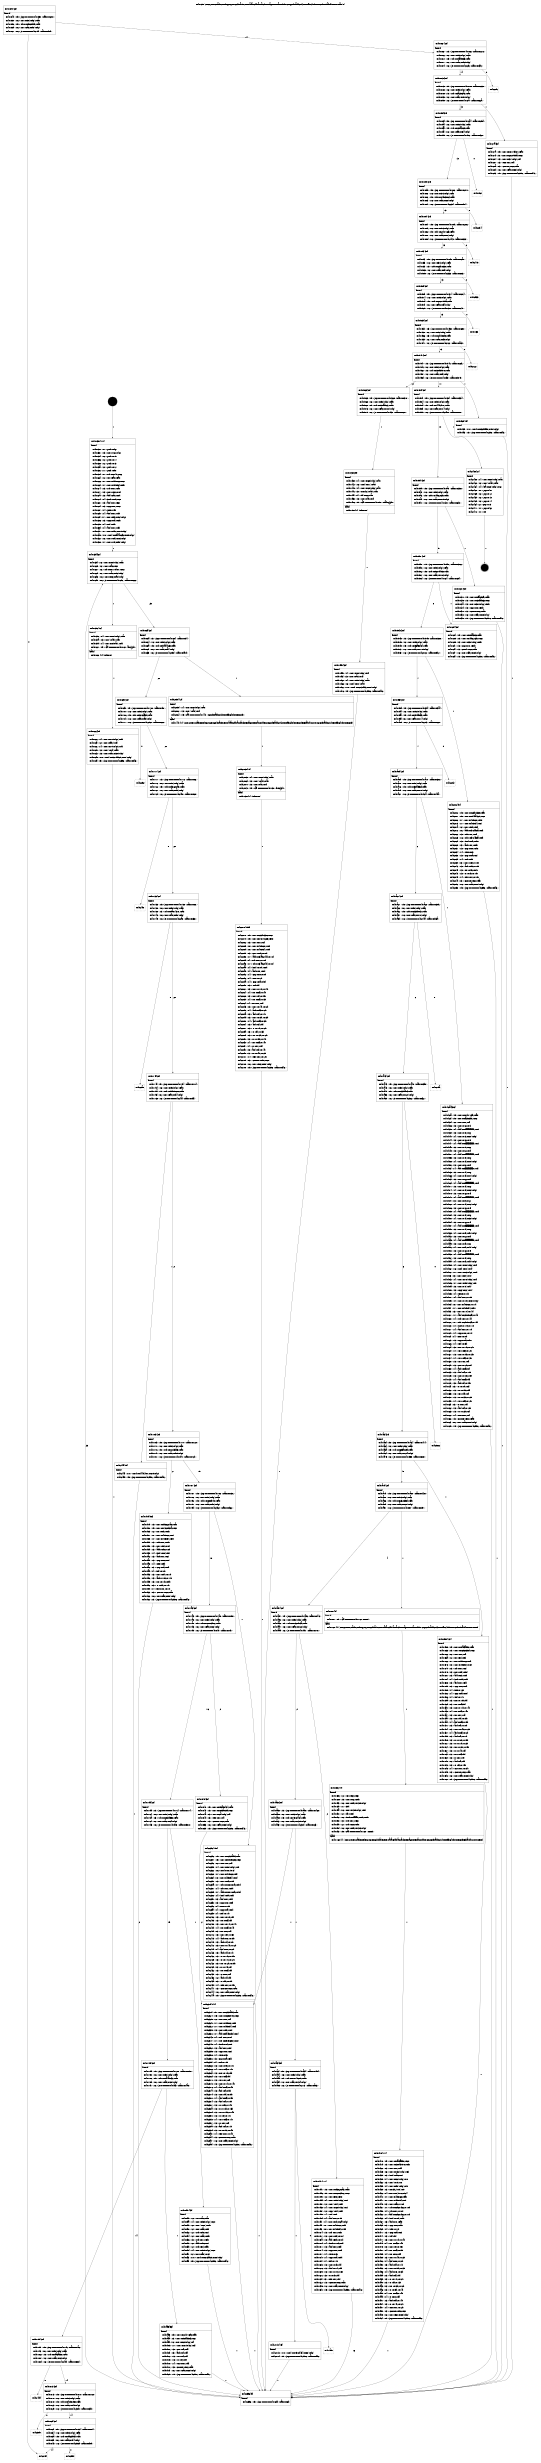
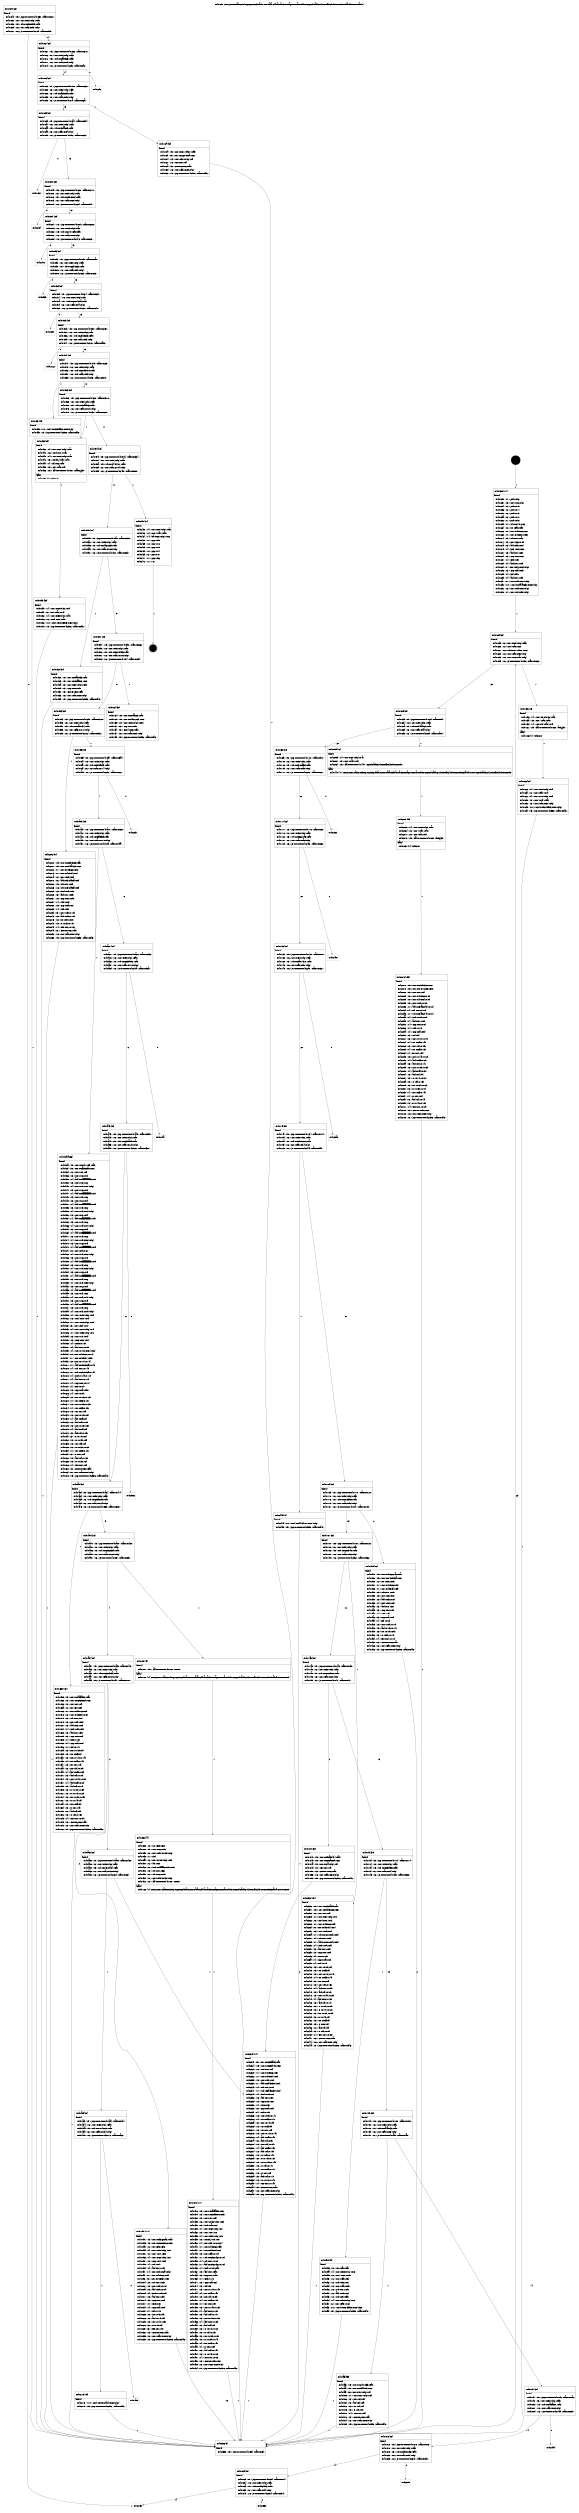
(439, 384) -> (99, 430)
